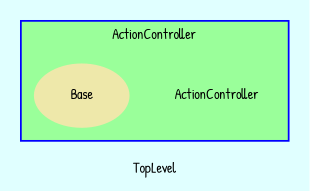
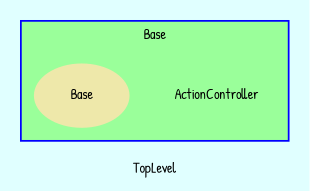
(155, 36) -> (155, 36)
